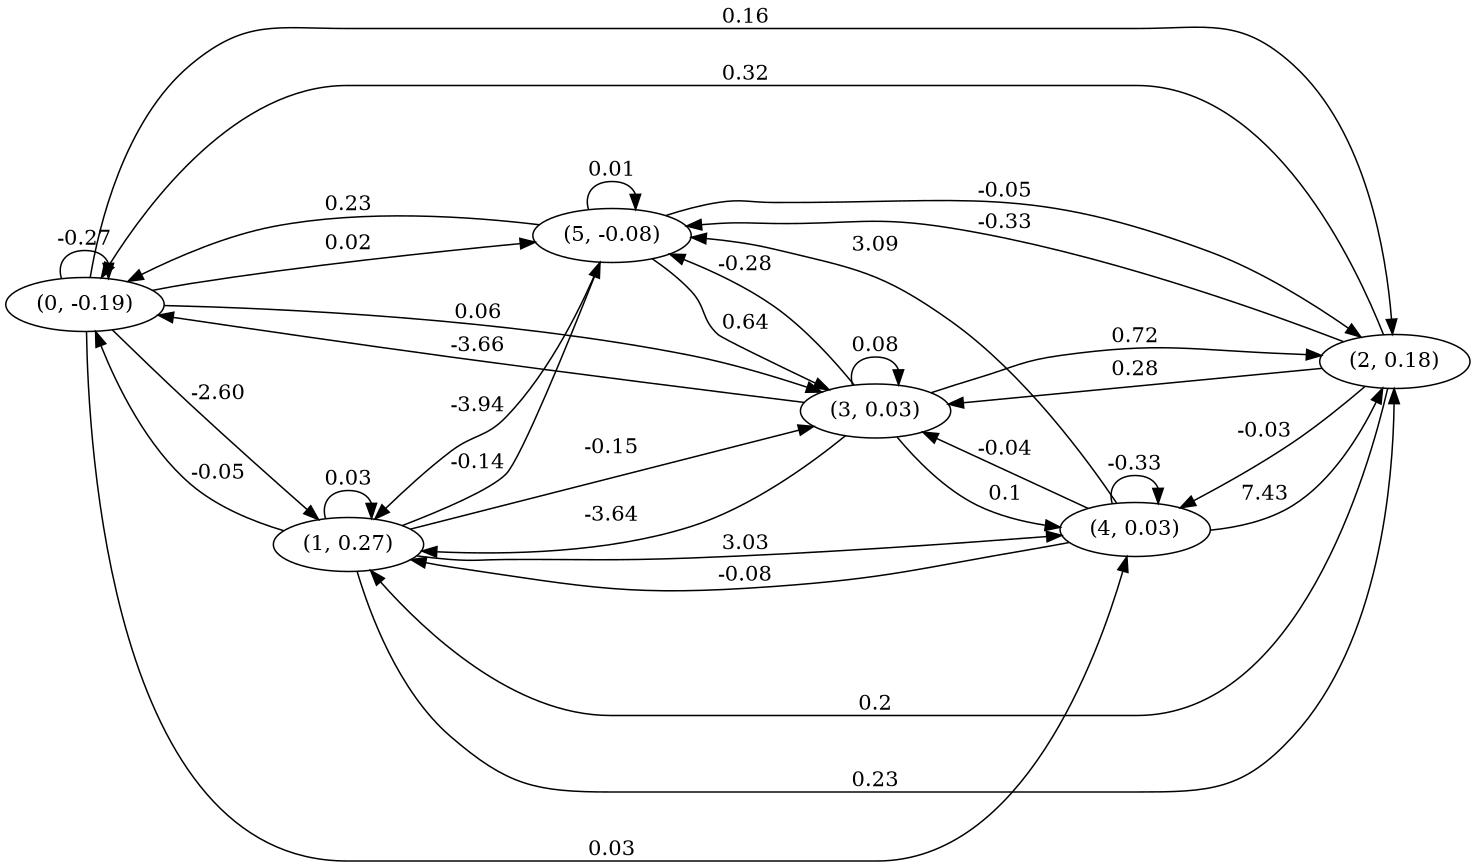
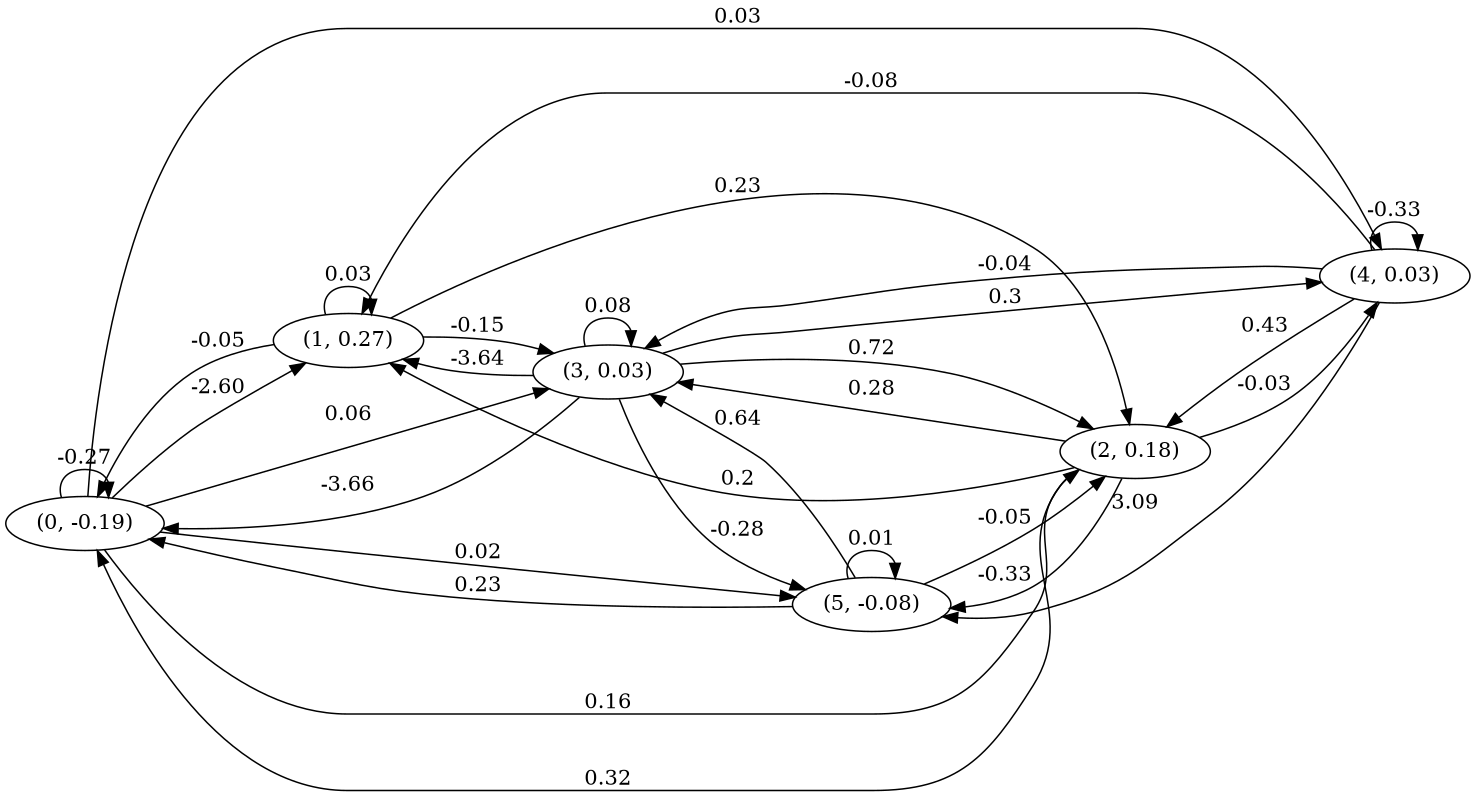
(516, 406) -> none
(530, 430) -> none
(1005, 494) -> (1005, 298)
(1265, 494) -> (1265, 326)
(732, 556) -> none
